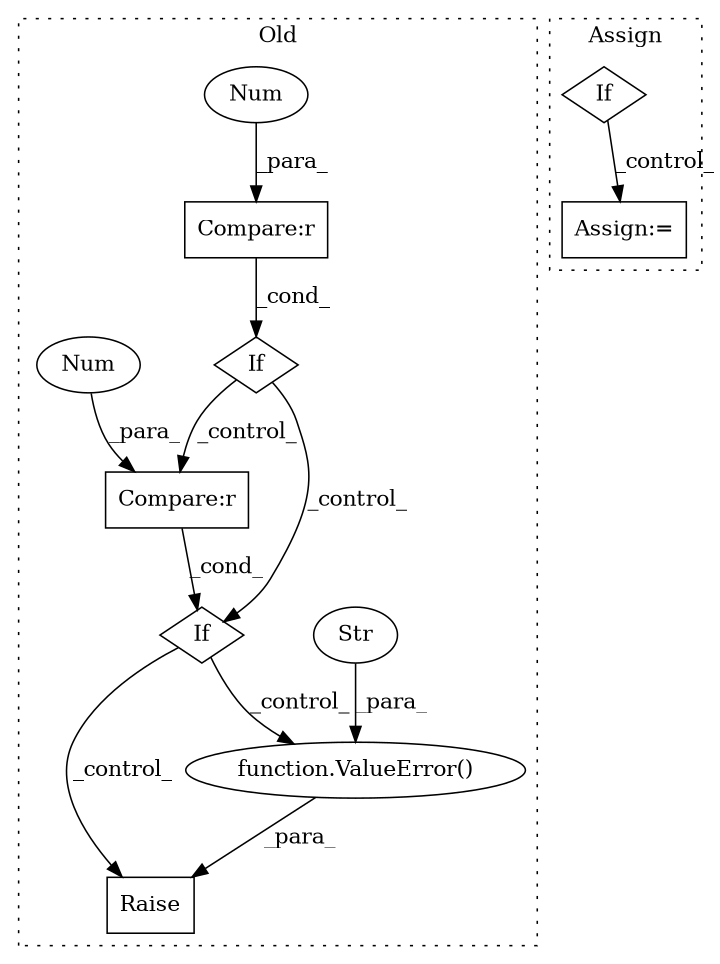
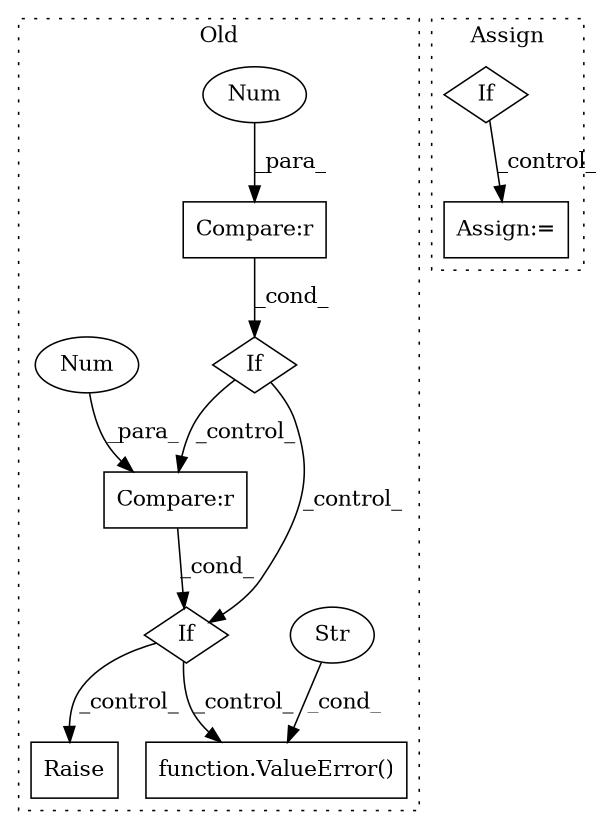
(391, 703) -> (345, 703)
(356, 770) -> (276, 770)
(260, 833) -> none
